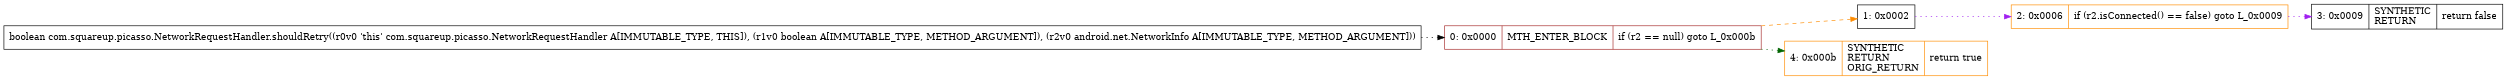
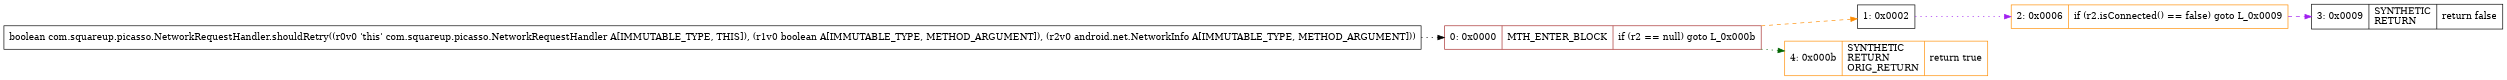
(2296, 17) -> (2296, 17)
